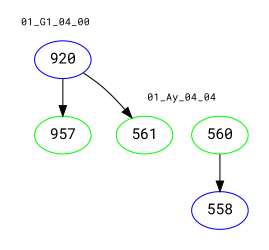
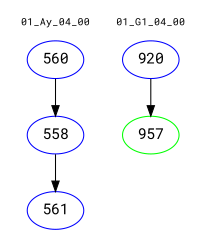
(115, 98) -> (56, 168)
(182, 98) -> (56, 23)
(145, 135) -> (56, 210)
(220, 135) -> (56, 60)
